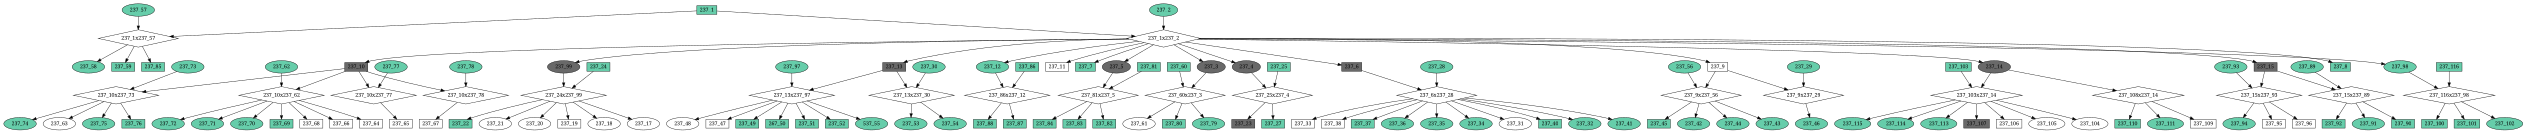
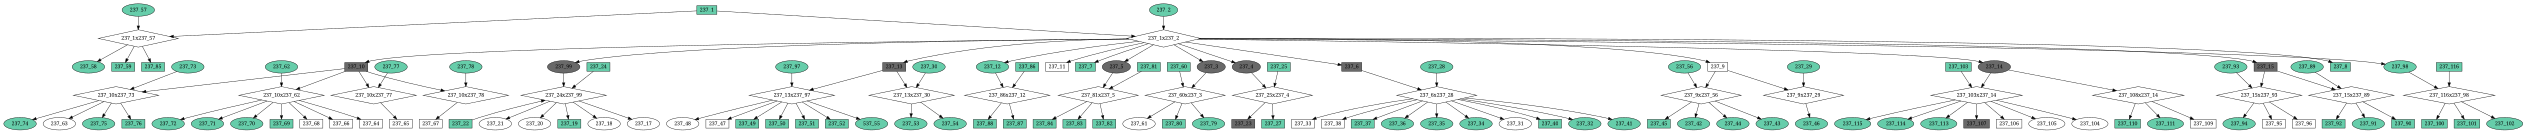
(506, 108) -> (506, 110)
(569, 124) -> (569, 124)
(777, 124) -> (777, 124)
